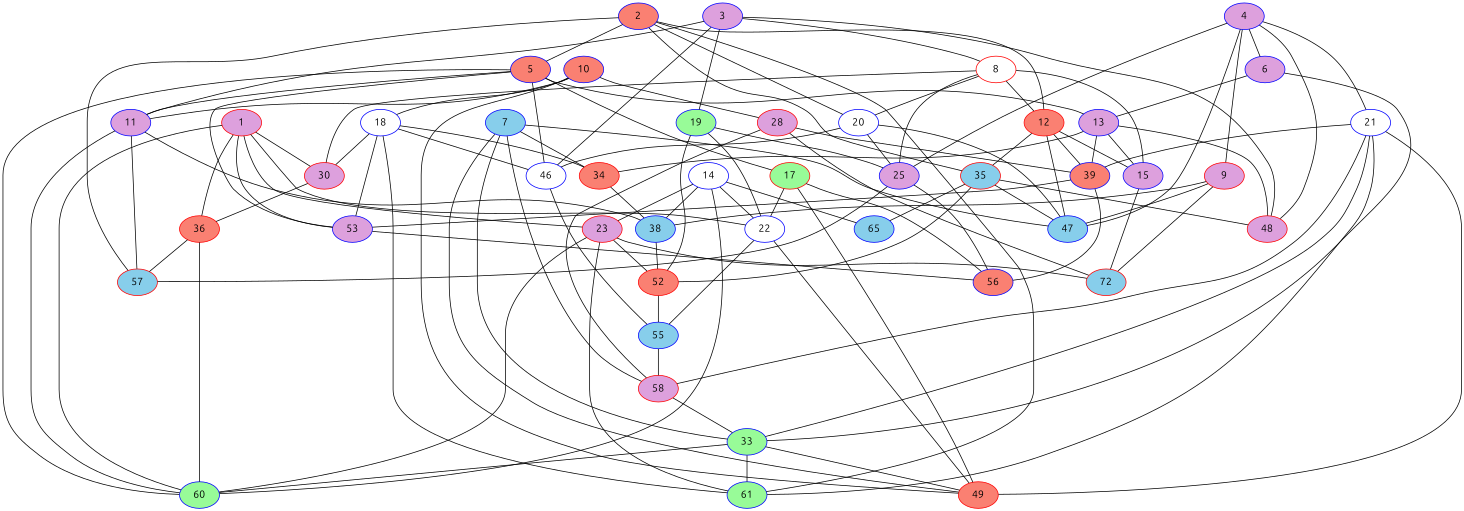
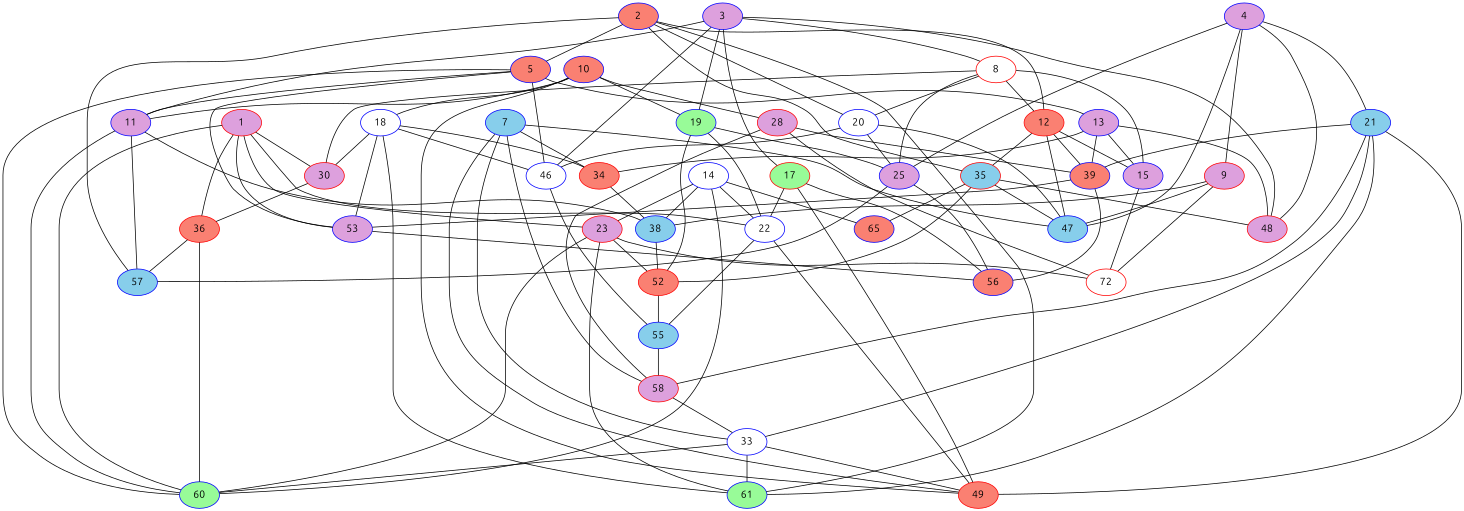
(1265, 69) -> none
none -> (658, 104)
(1371, 123) -> (1371, 123)
(656, 130) -> (738, 107)
(874, 229) -> (874, 229)
(137, 282) -> (137, 282)
(1106, 282) -> (1106, 282)
(747, 442) -> (747, 442)
